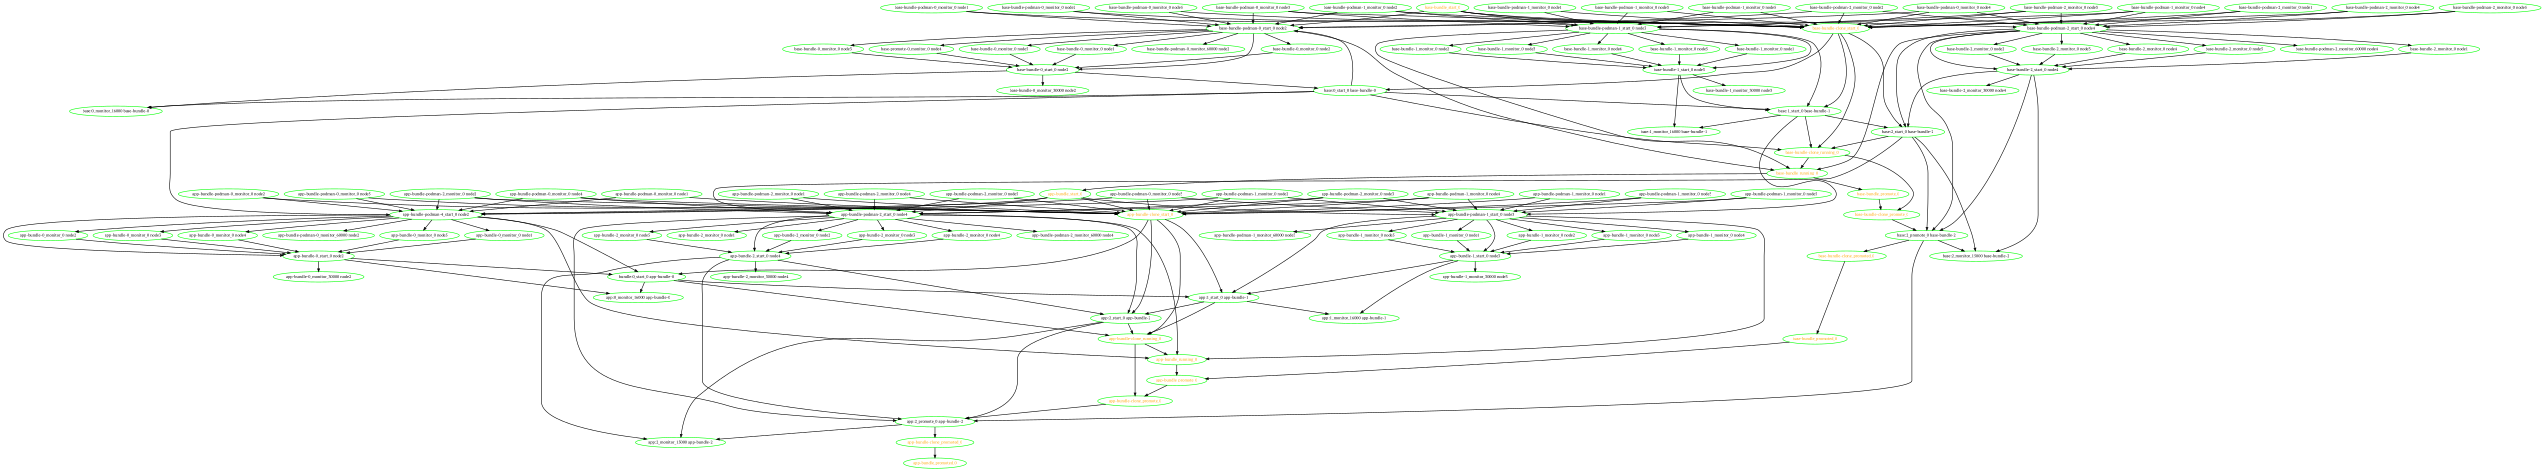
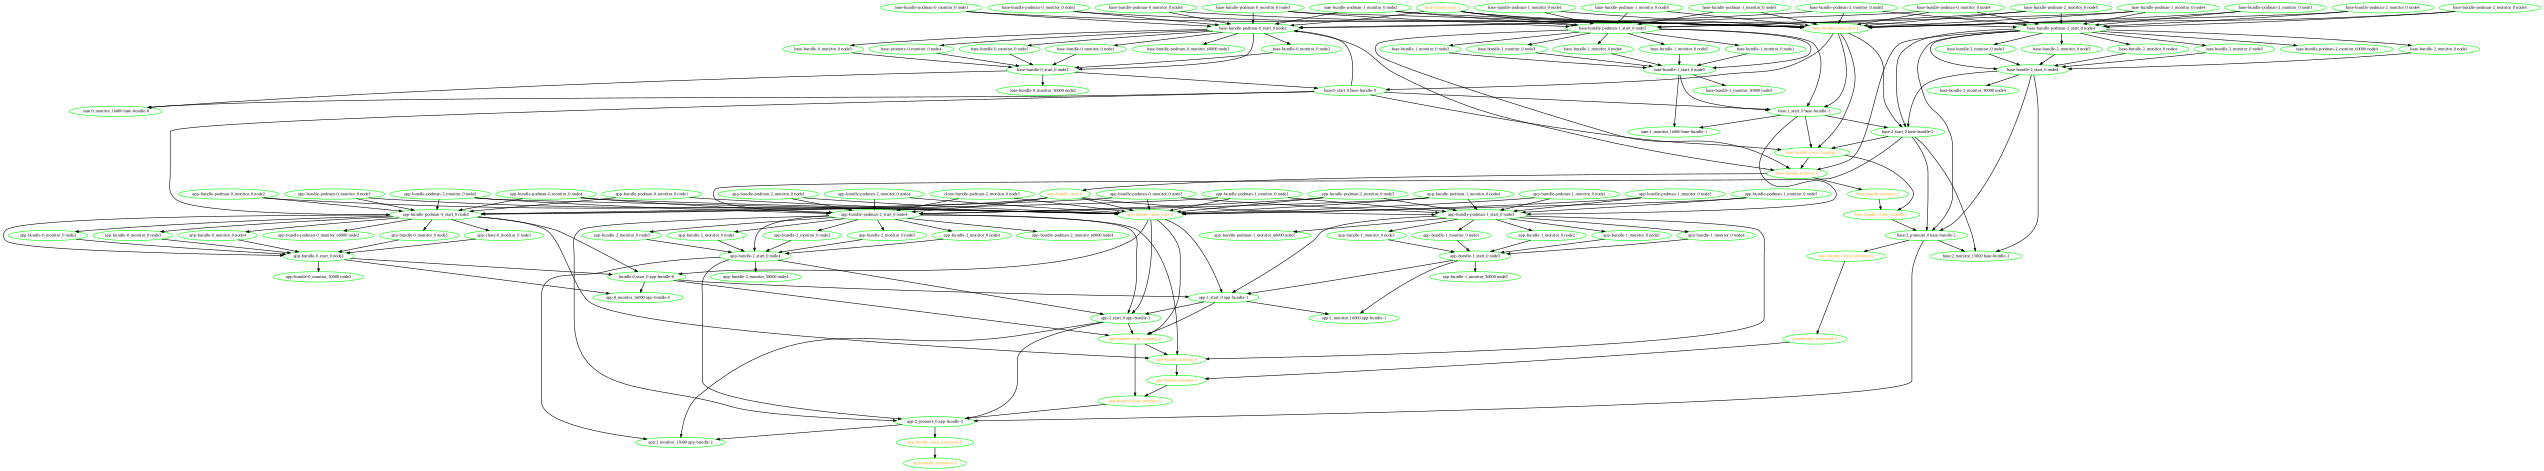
(982, 194) -> (982, 194)
(504, 235) -> (504, 235)
(1495, 235) -> none
none -> (730, 245)
